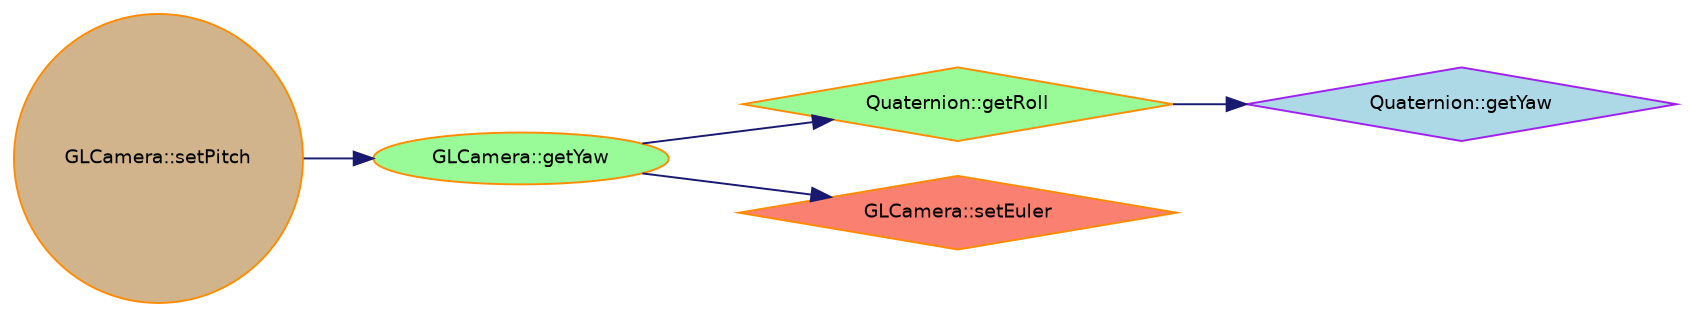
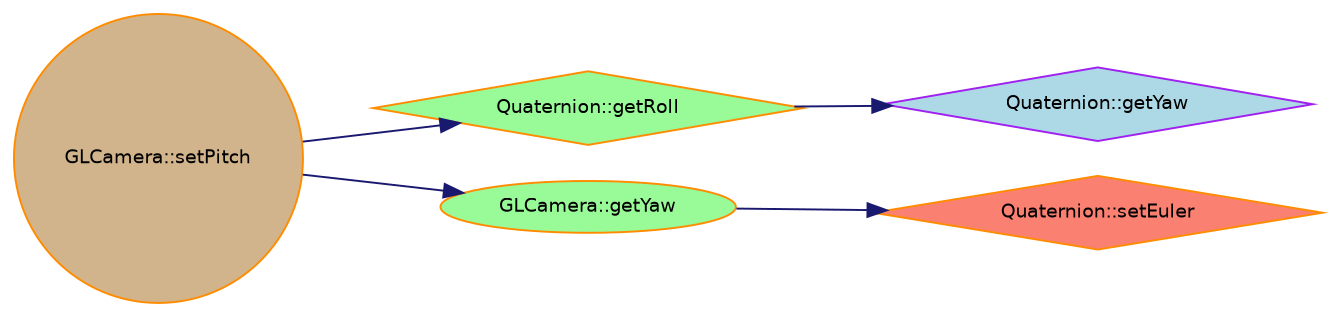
(727, 133) -> (372, 133)
(958, 213) -> (1098, 213)
